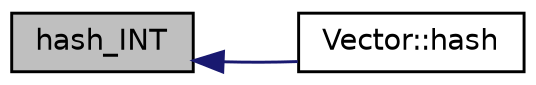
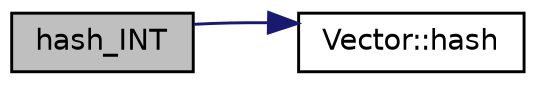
(261, 62) -> (231, 23)
